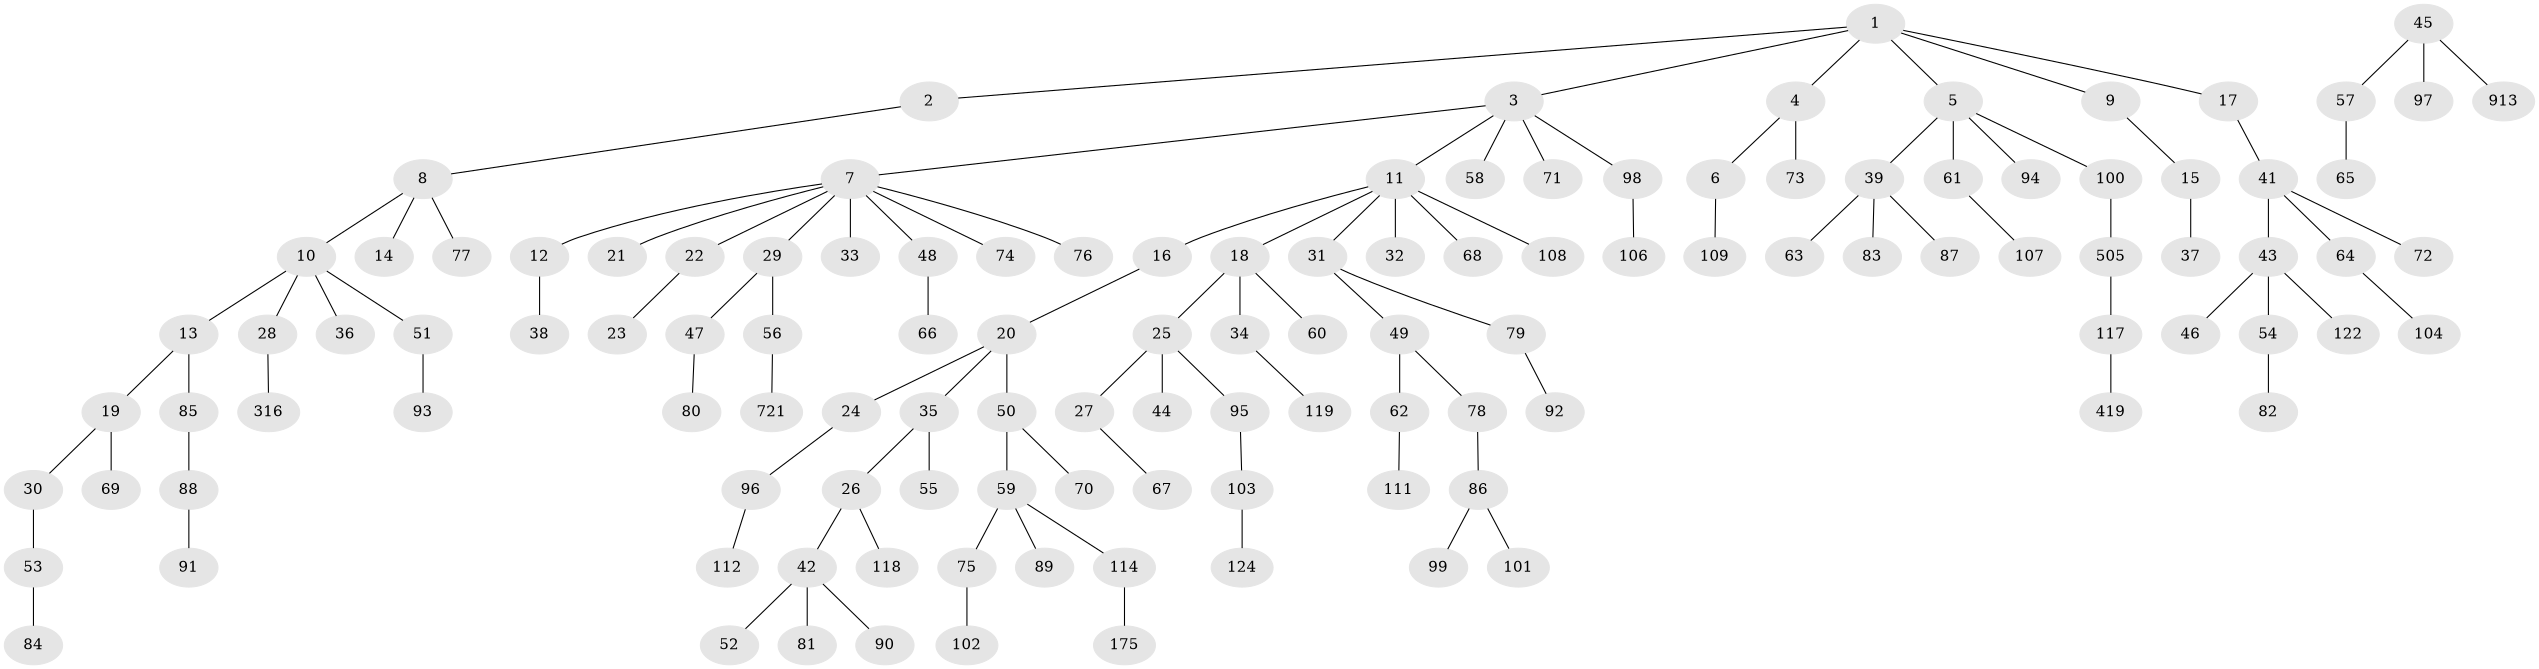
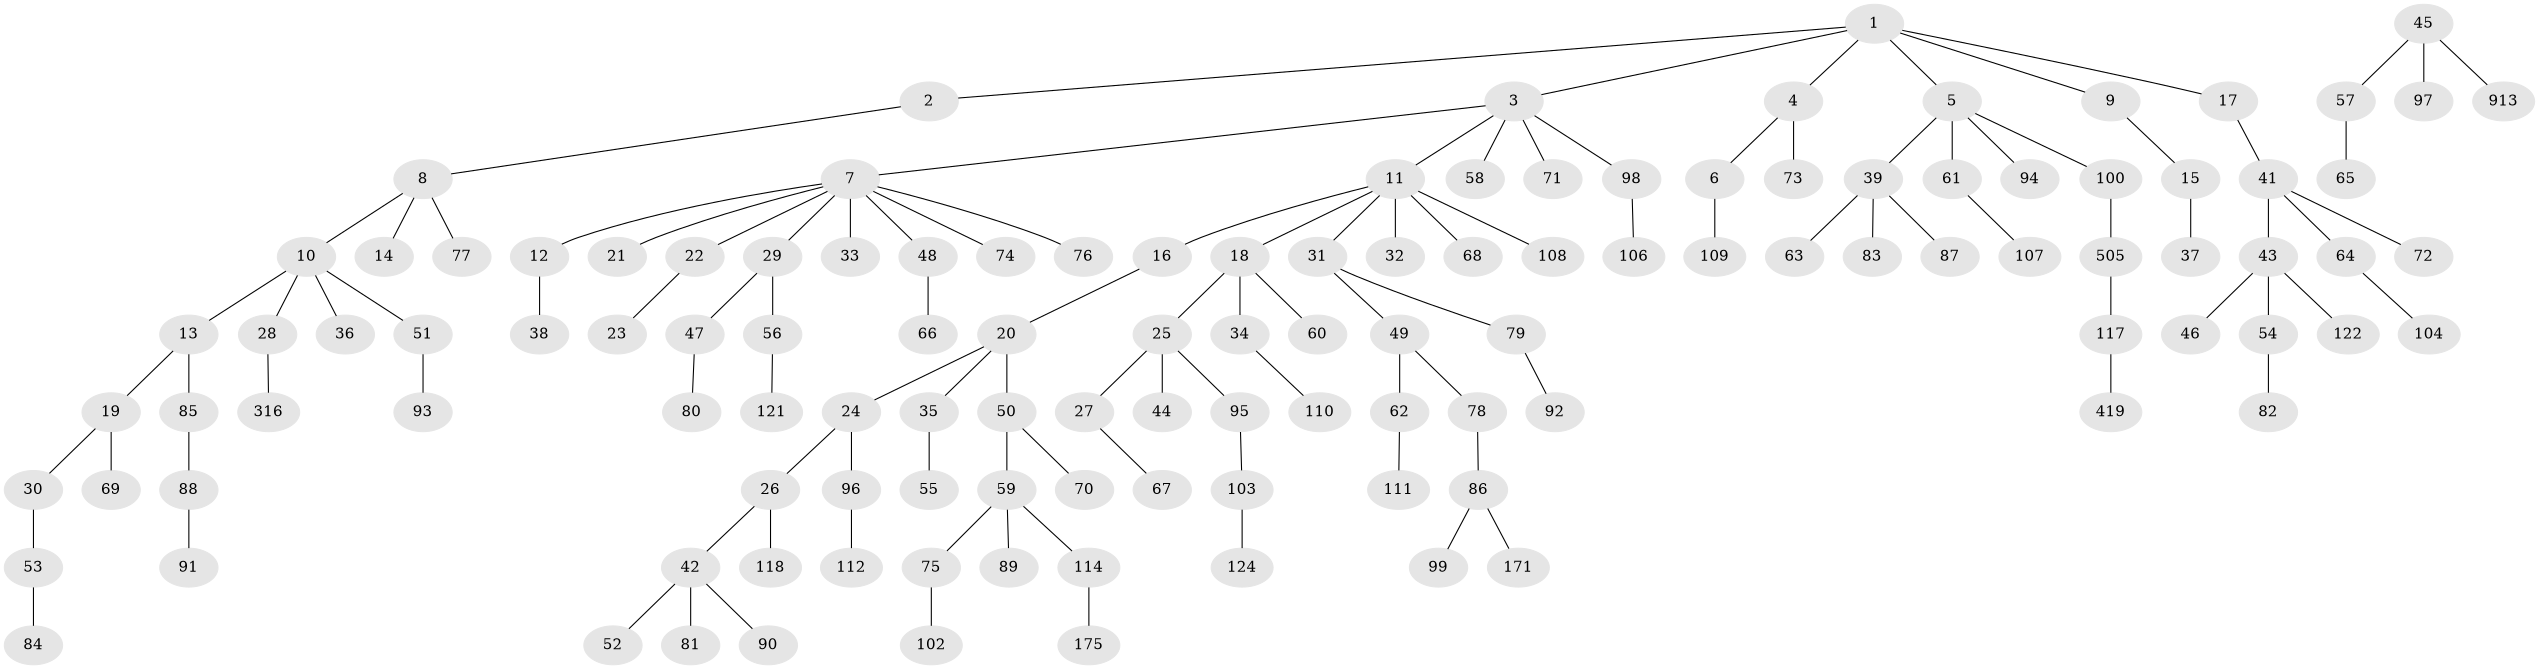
(772, 412) -> (772, 412)
(1320, 412) -> (1320, 412)
(890, 451) -> (811, 451)
(1518, 568) -> (1518, 568)
